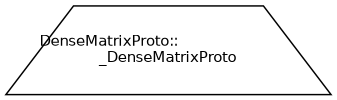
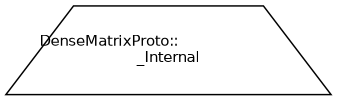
(168, 50) -> (168, 50)
